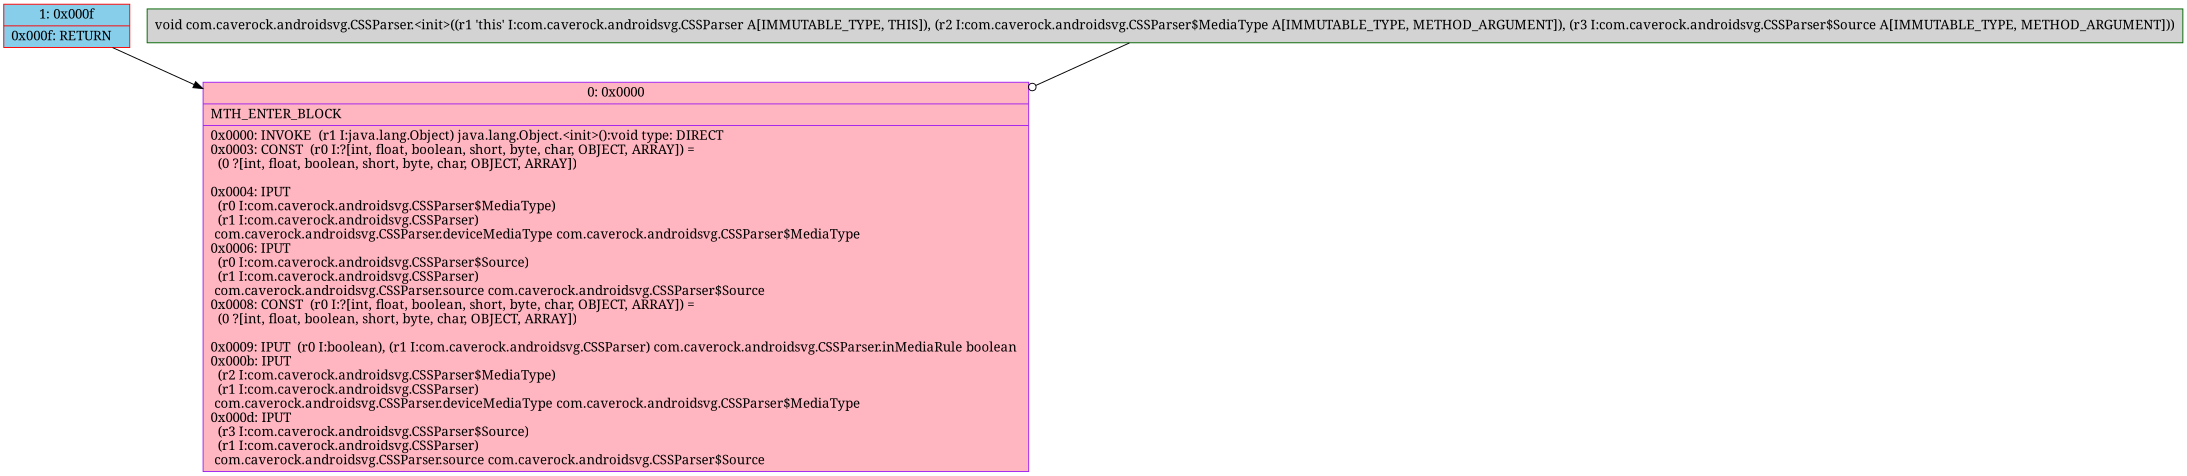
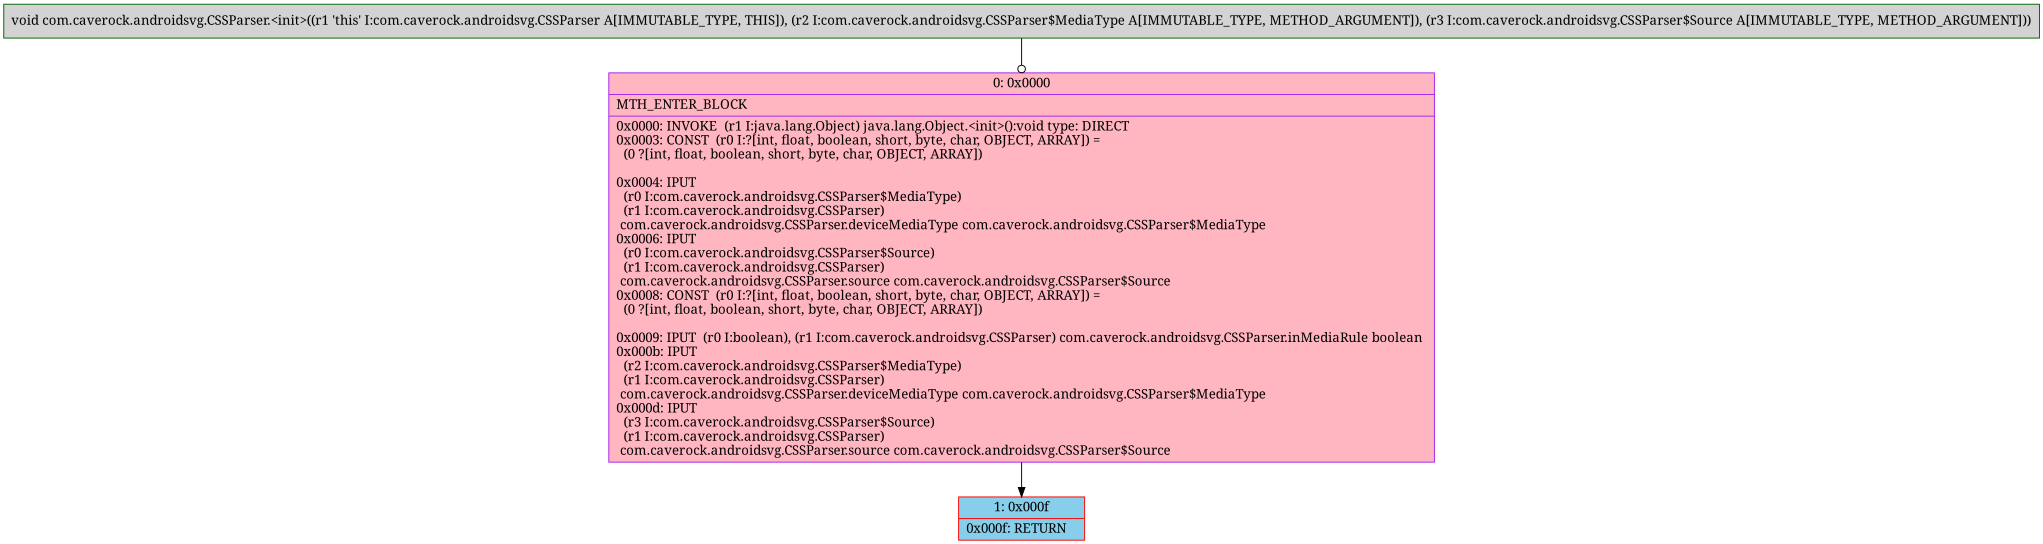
(153, 66) -> (1022, 475)
